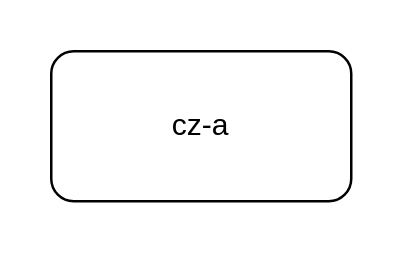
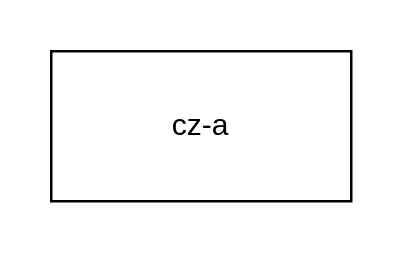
(201, 126) -> (201, 126)
